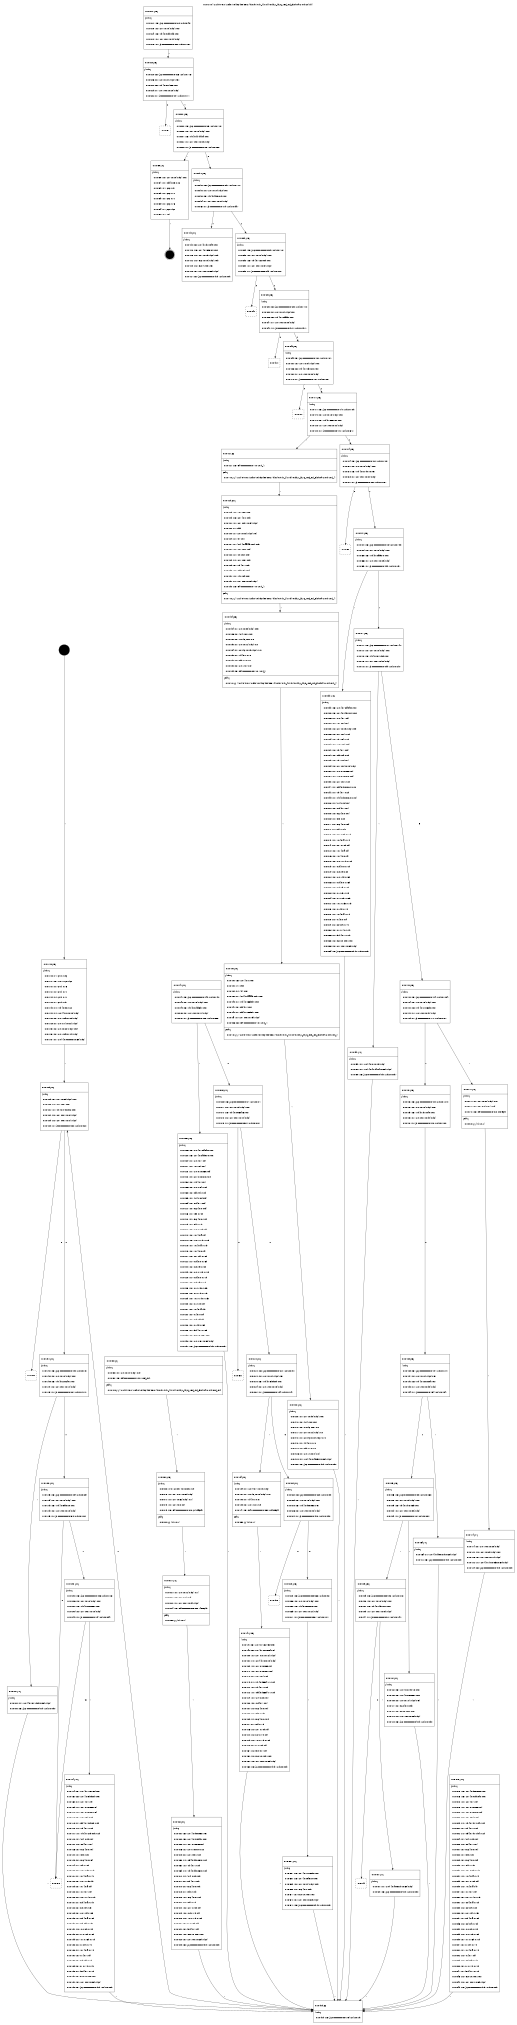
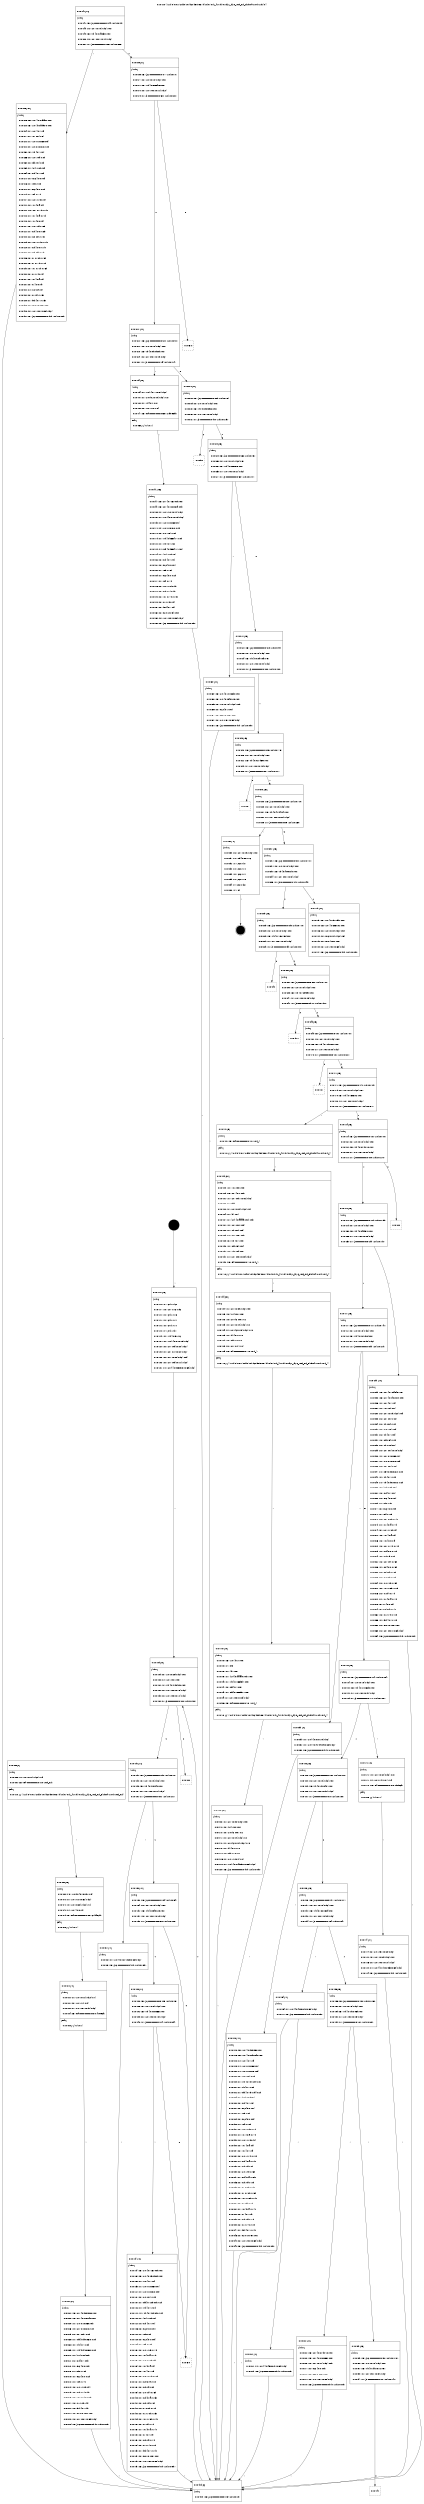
none -> (245, 556)
(380, 1745) -> (287, 2184)
none -> (285, 1915)
